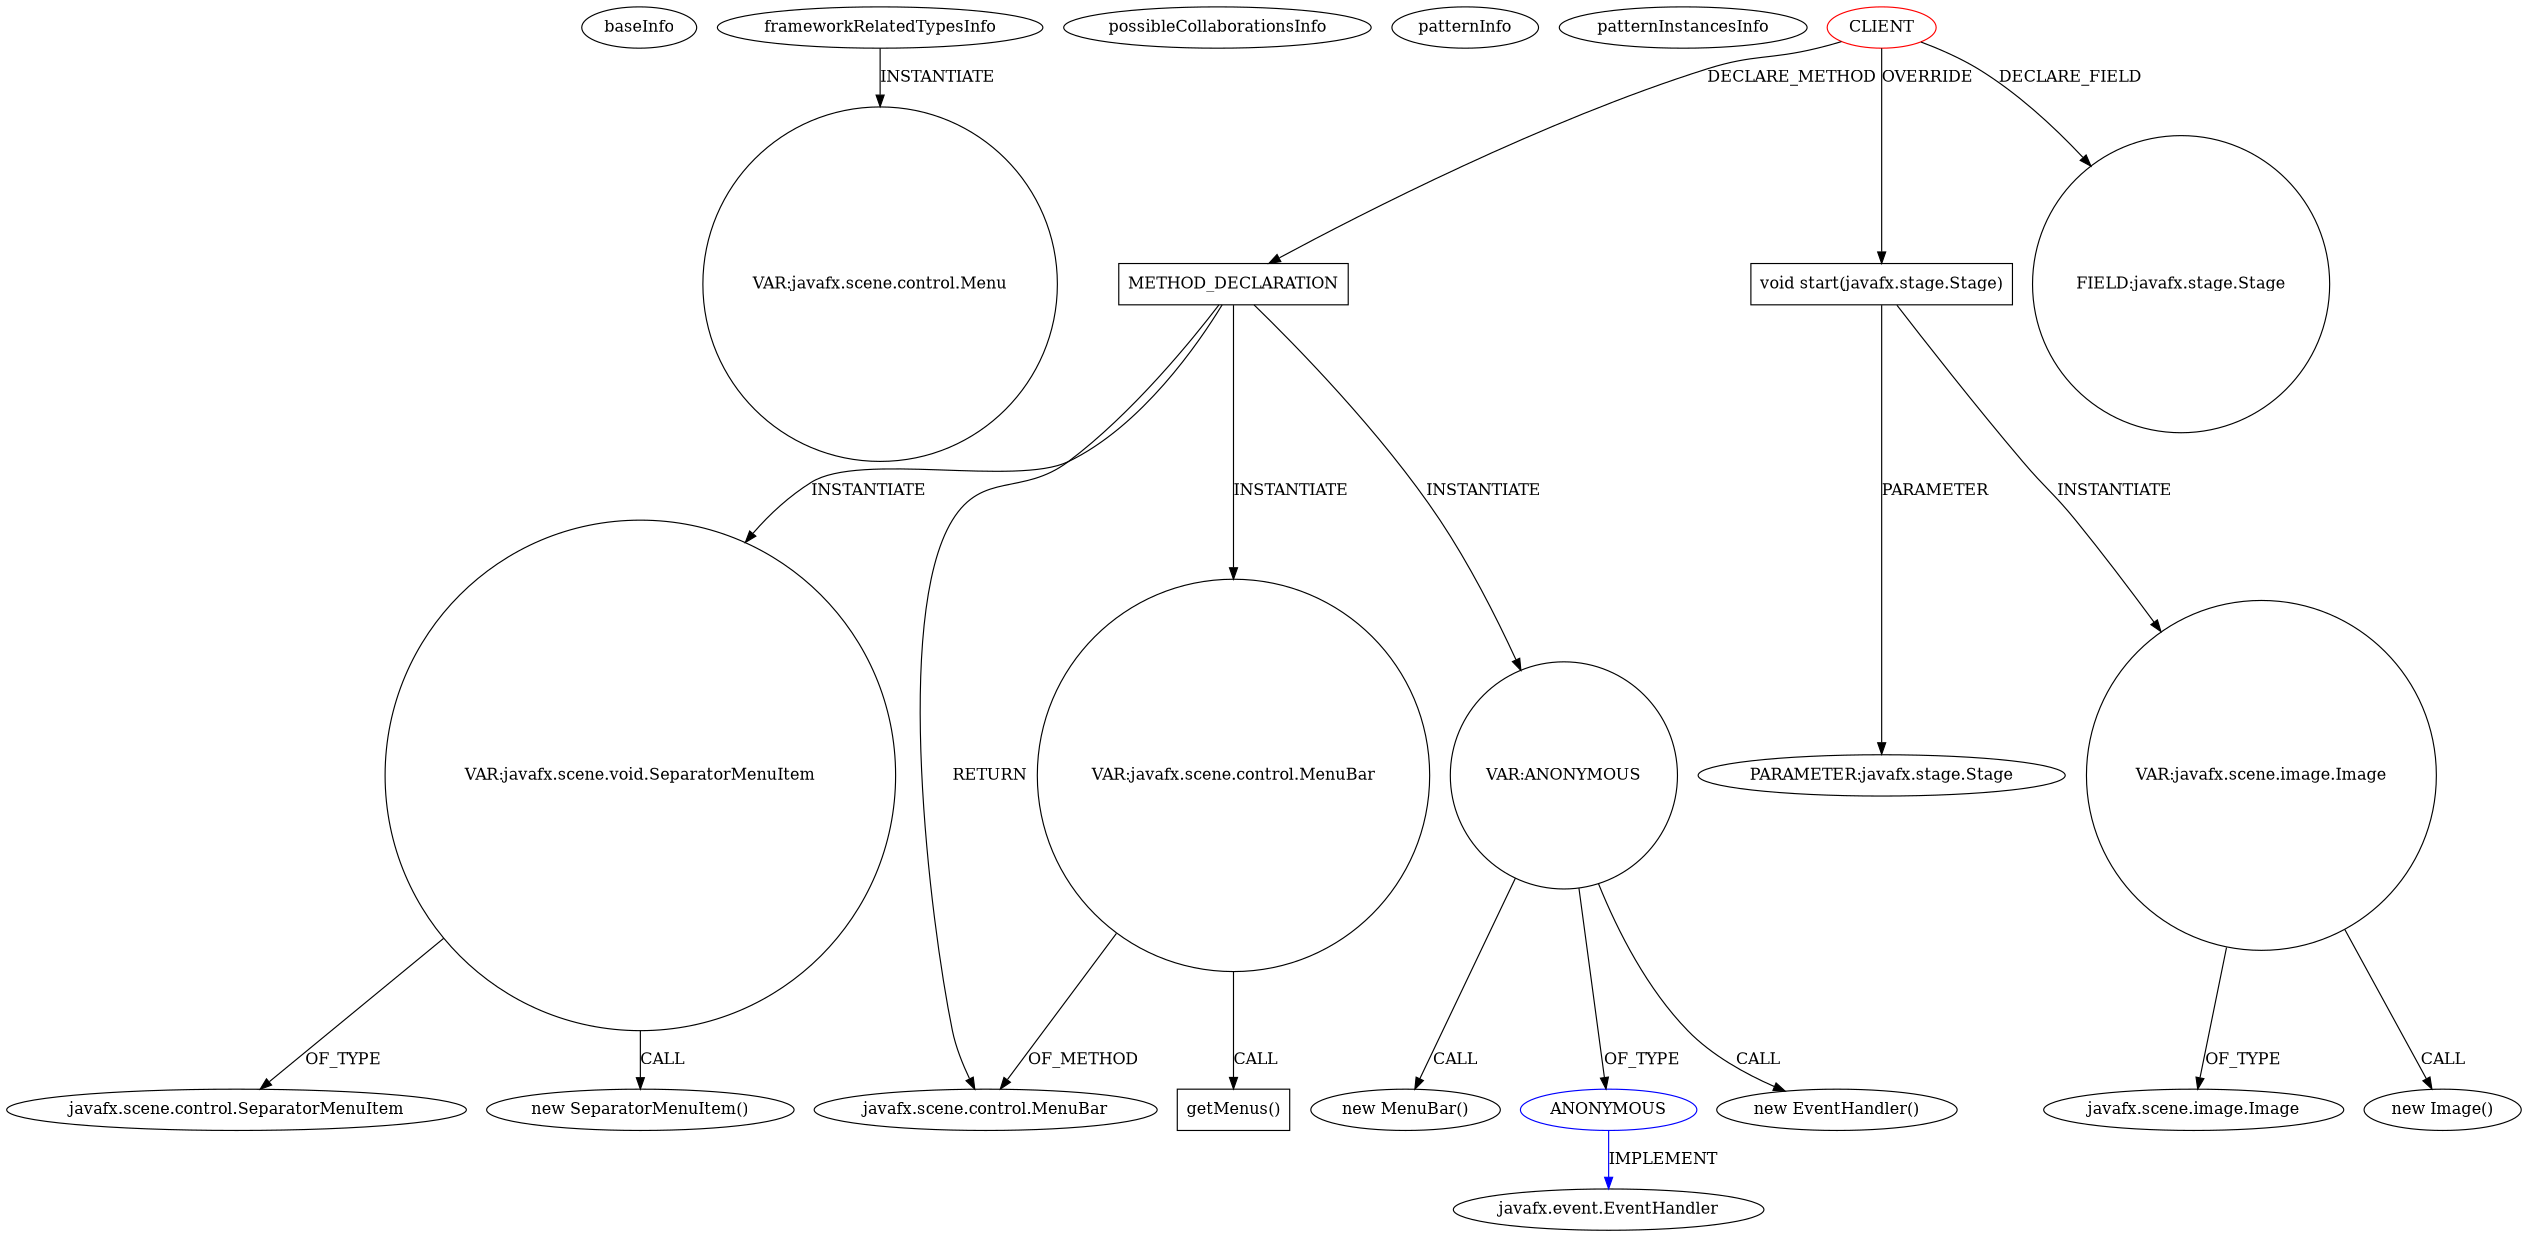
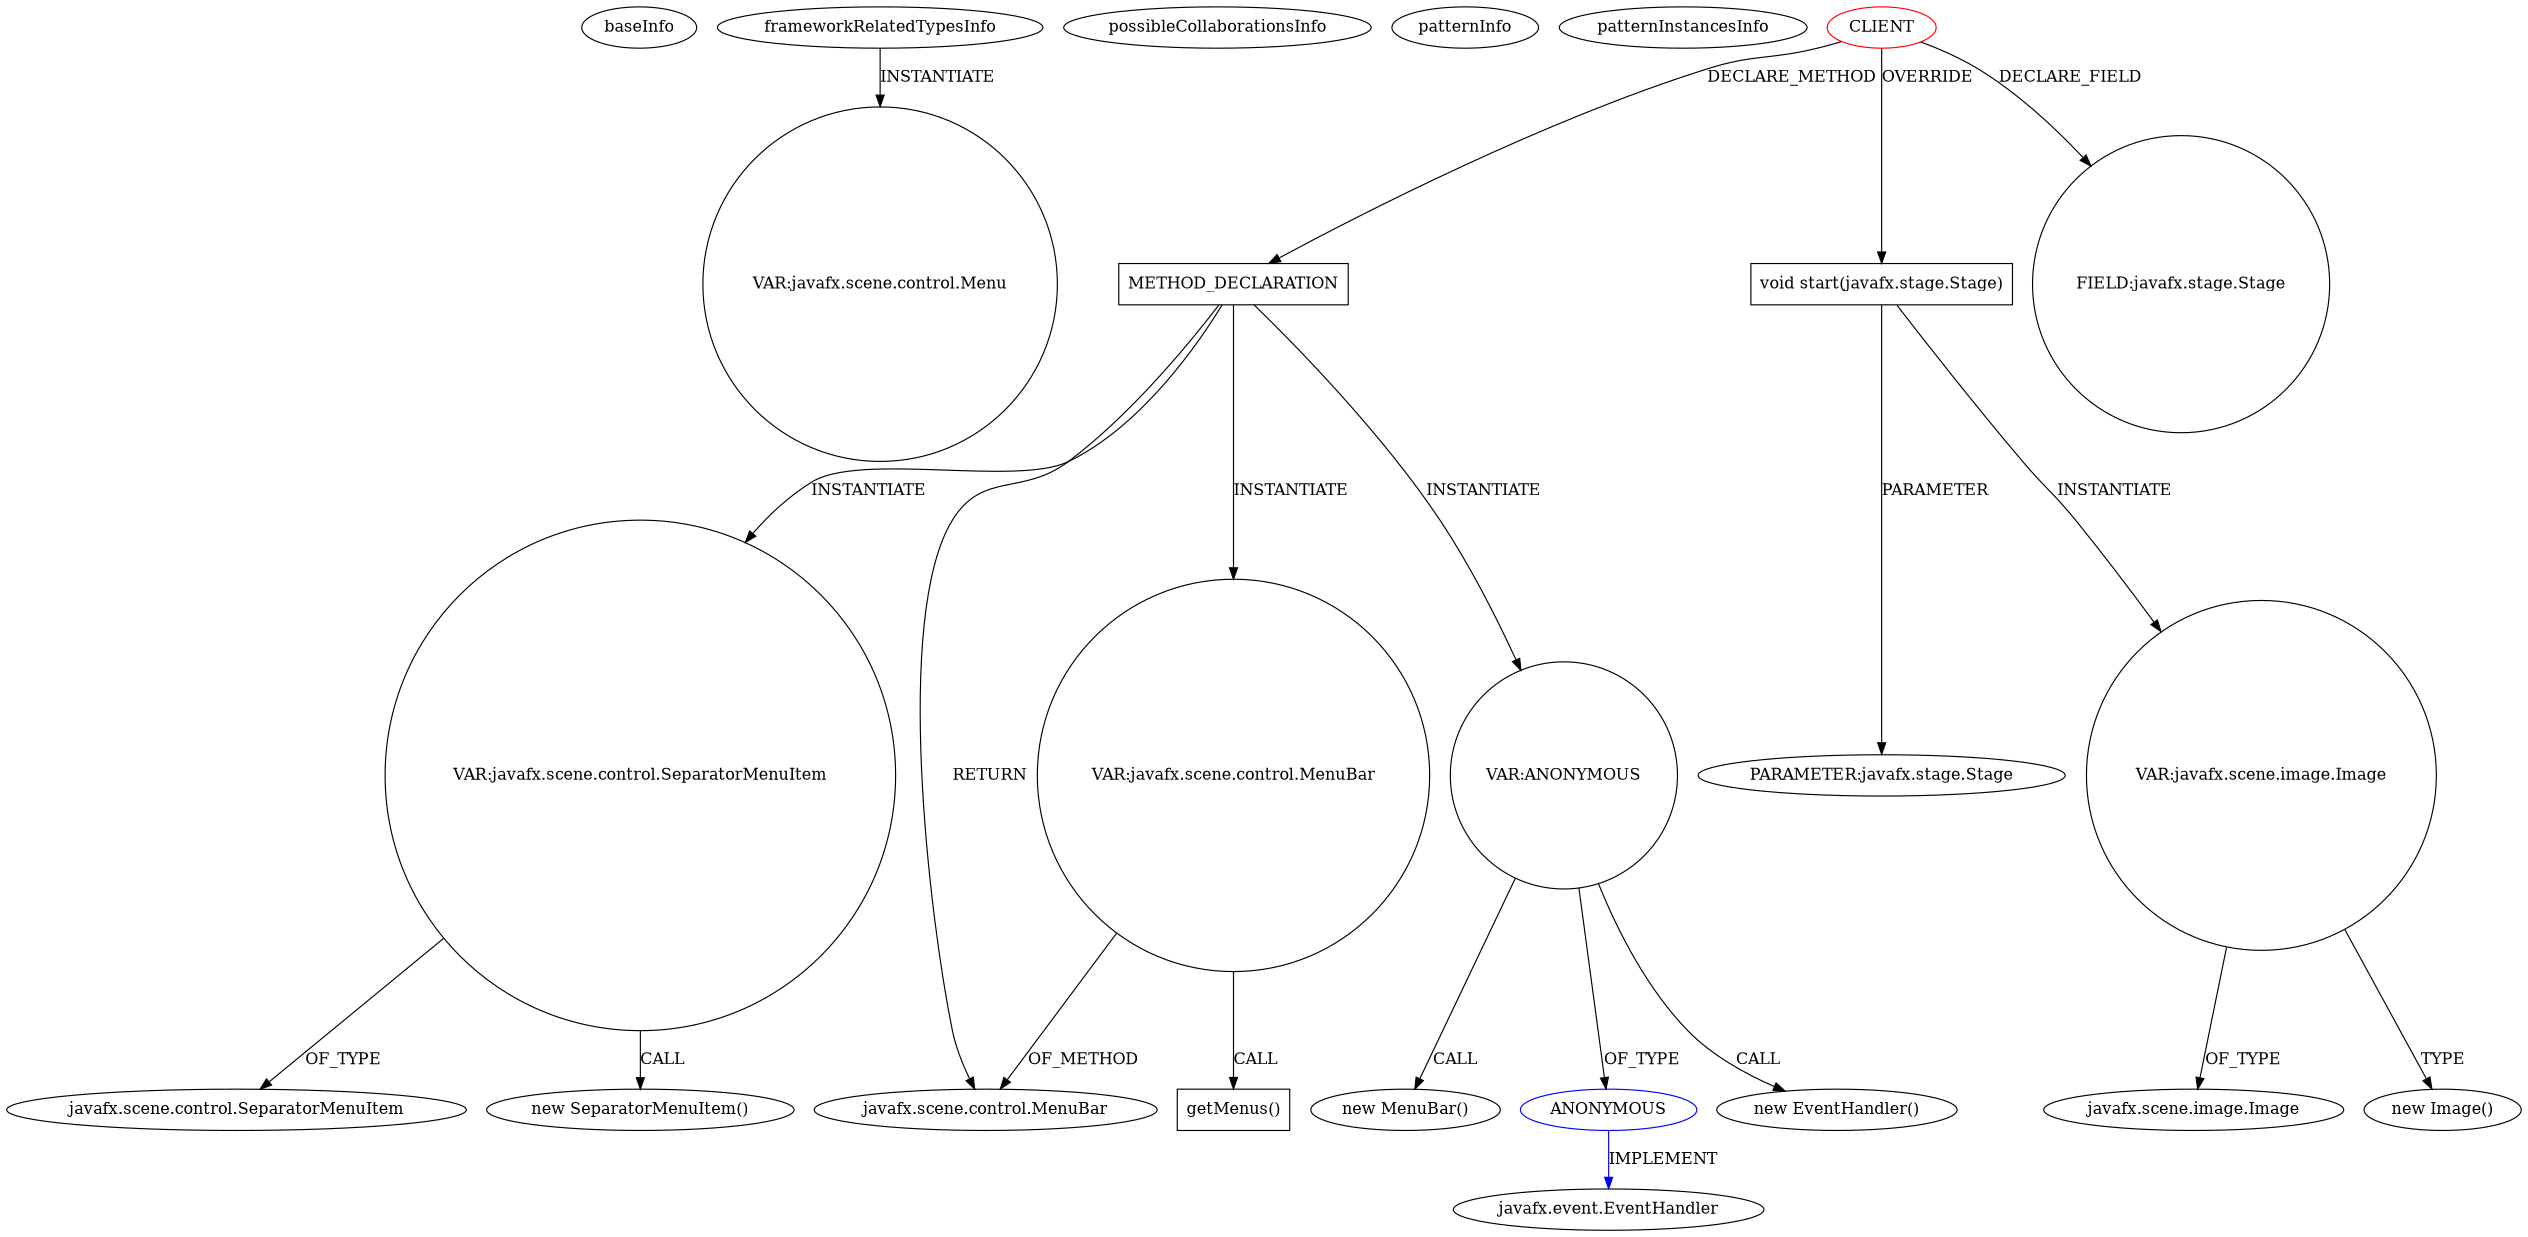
(640, 775) -> (640, 775)
(2443, 1060) -> (2443, 1060)
